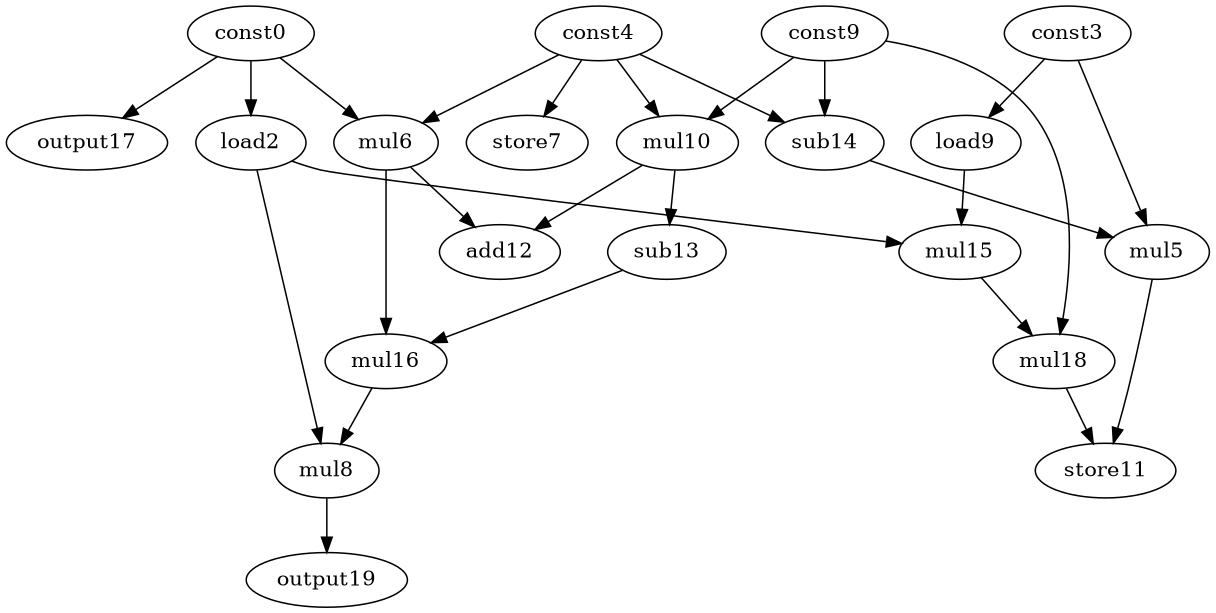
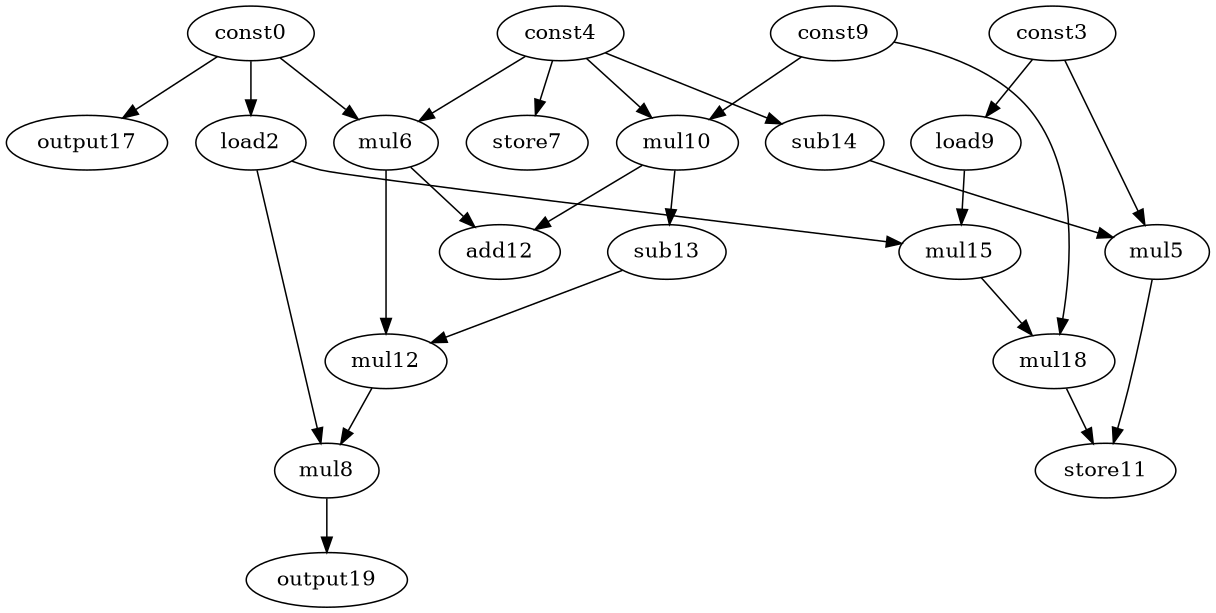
(825, 81) -> none
(386, 361) -> (386, 361)
